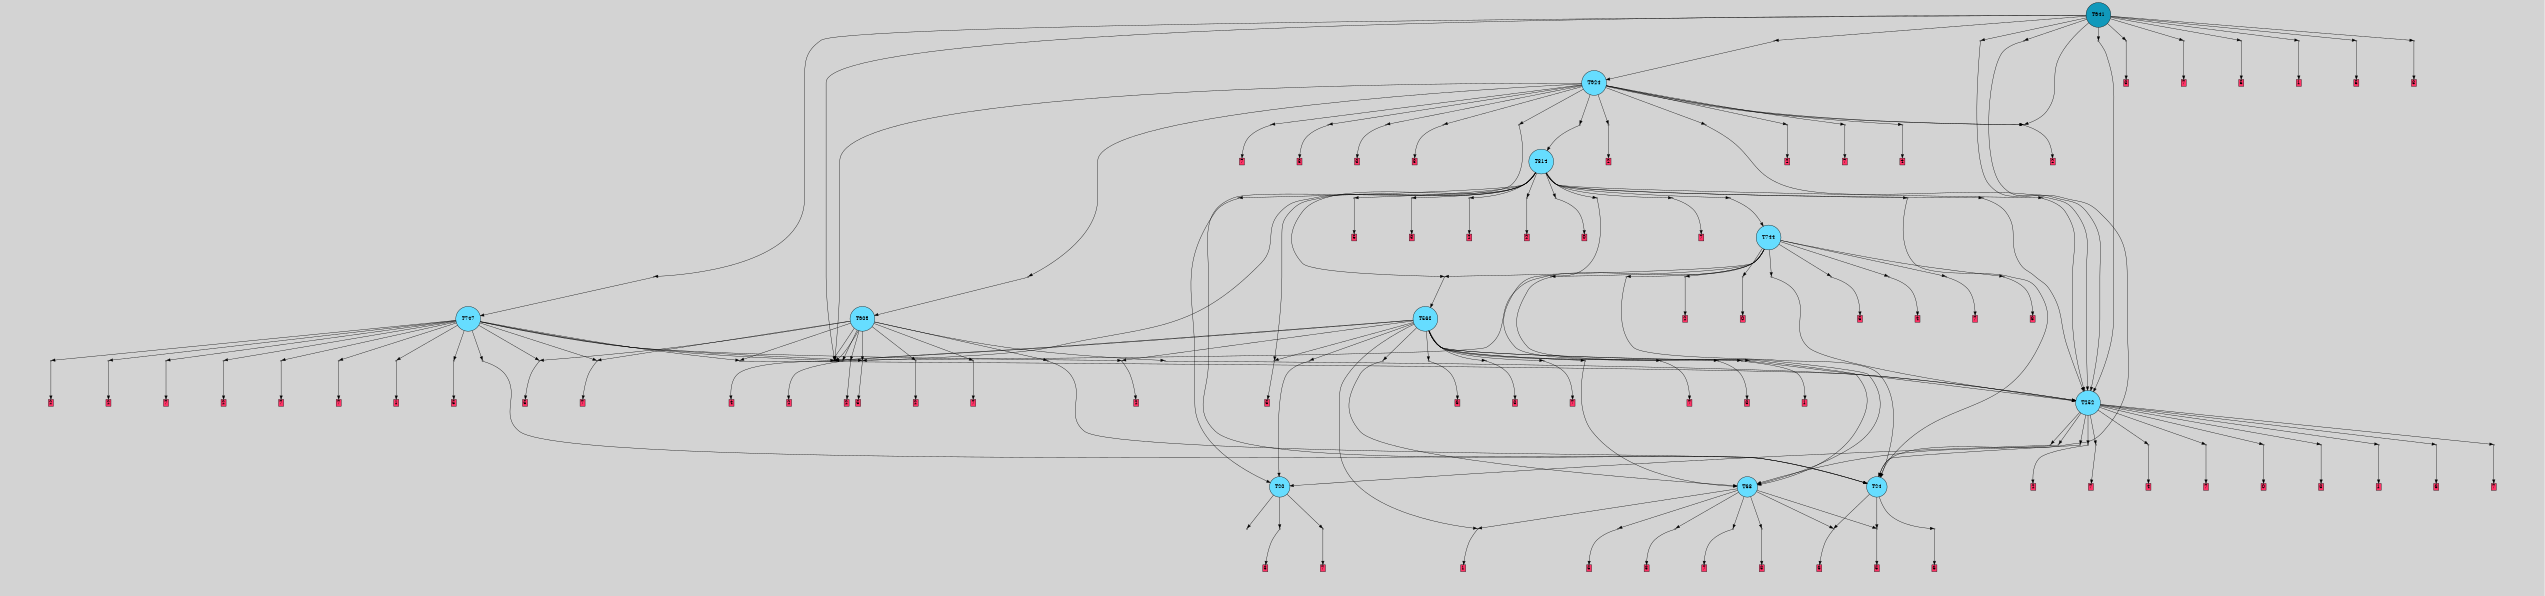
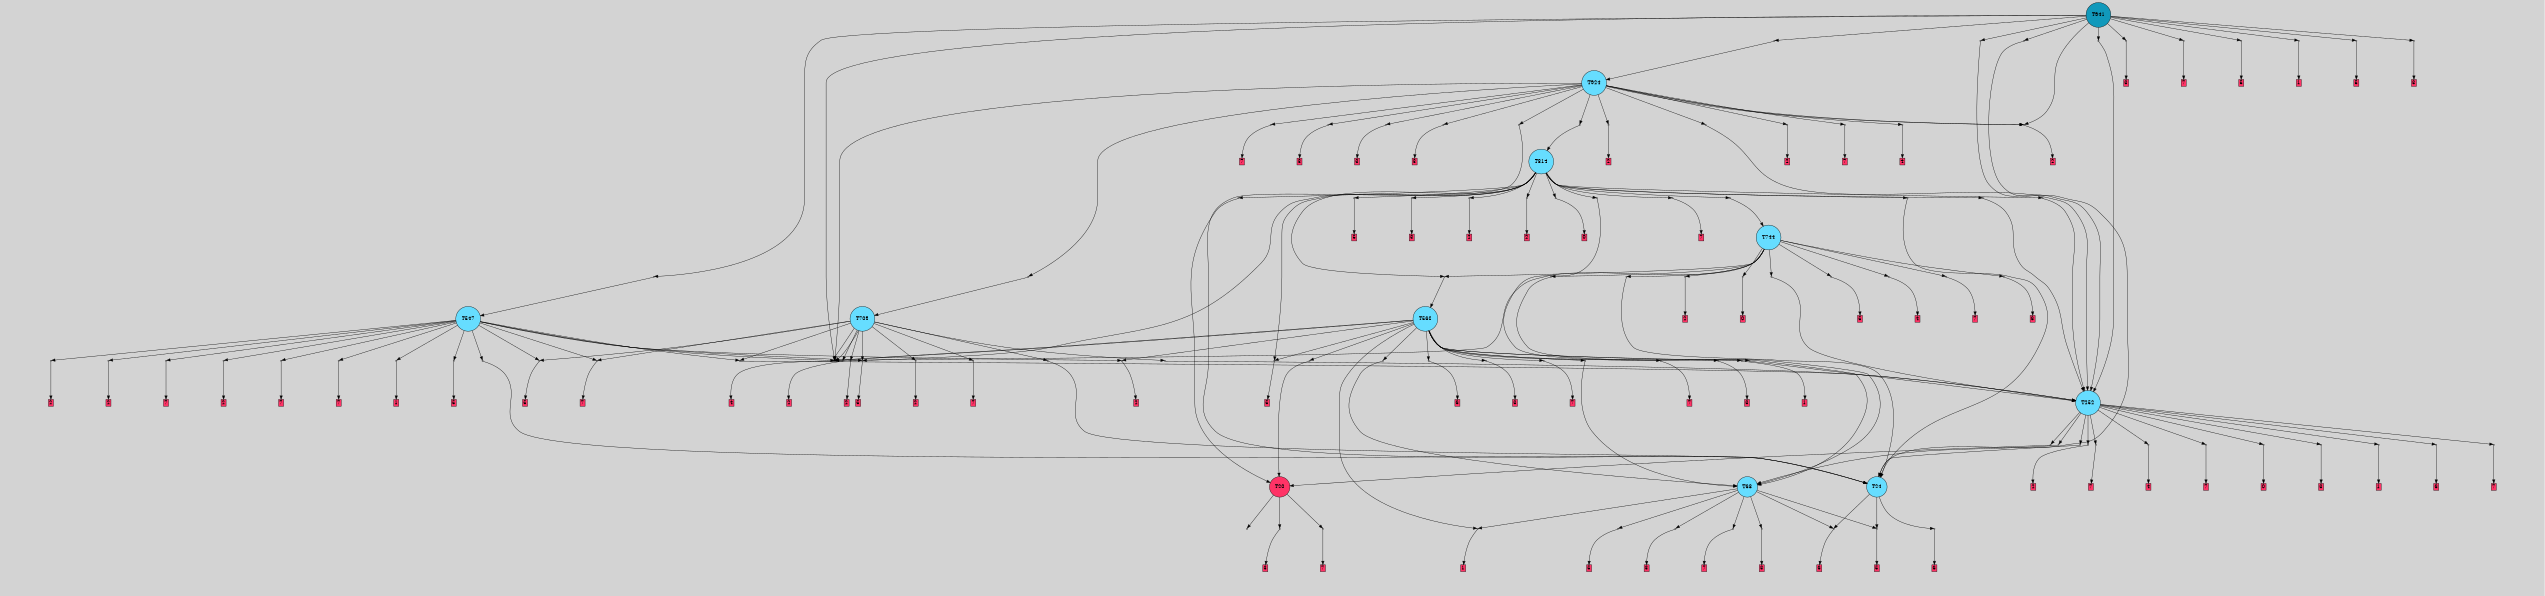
(468, 319) -> (468, 319)
(862, 319) -> (862, 319)
(1280, 487) -> (1280, 487)
